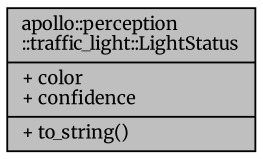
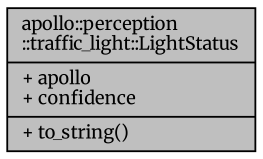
(53, 79) -> (57, 79)
